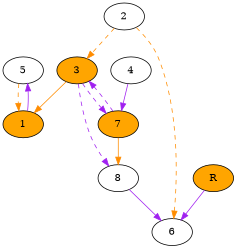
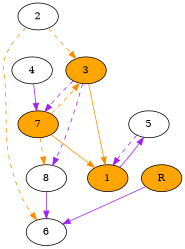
(18, 93) -> (127, 147)
(104, 99) -> (63, 102)
(118, 148) -> (42, 147)
none -> (70, 149)
